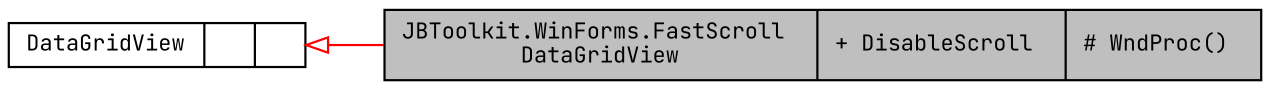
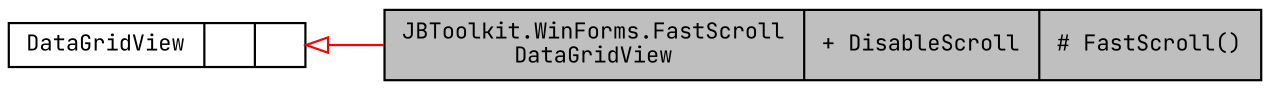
(1157, 44) -> (1150, 44)
